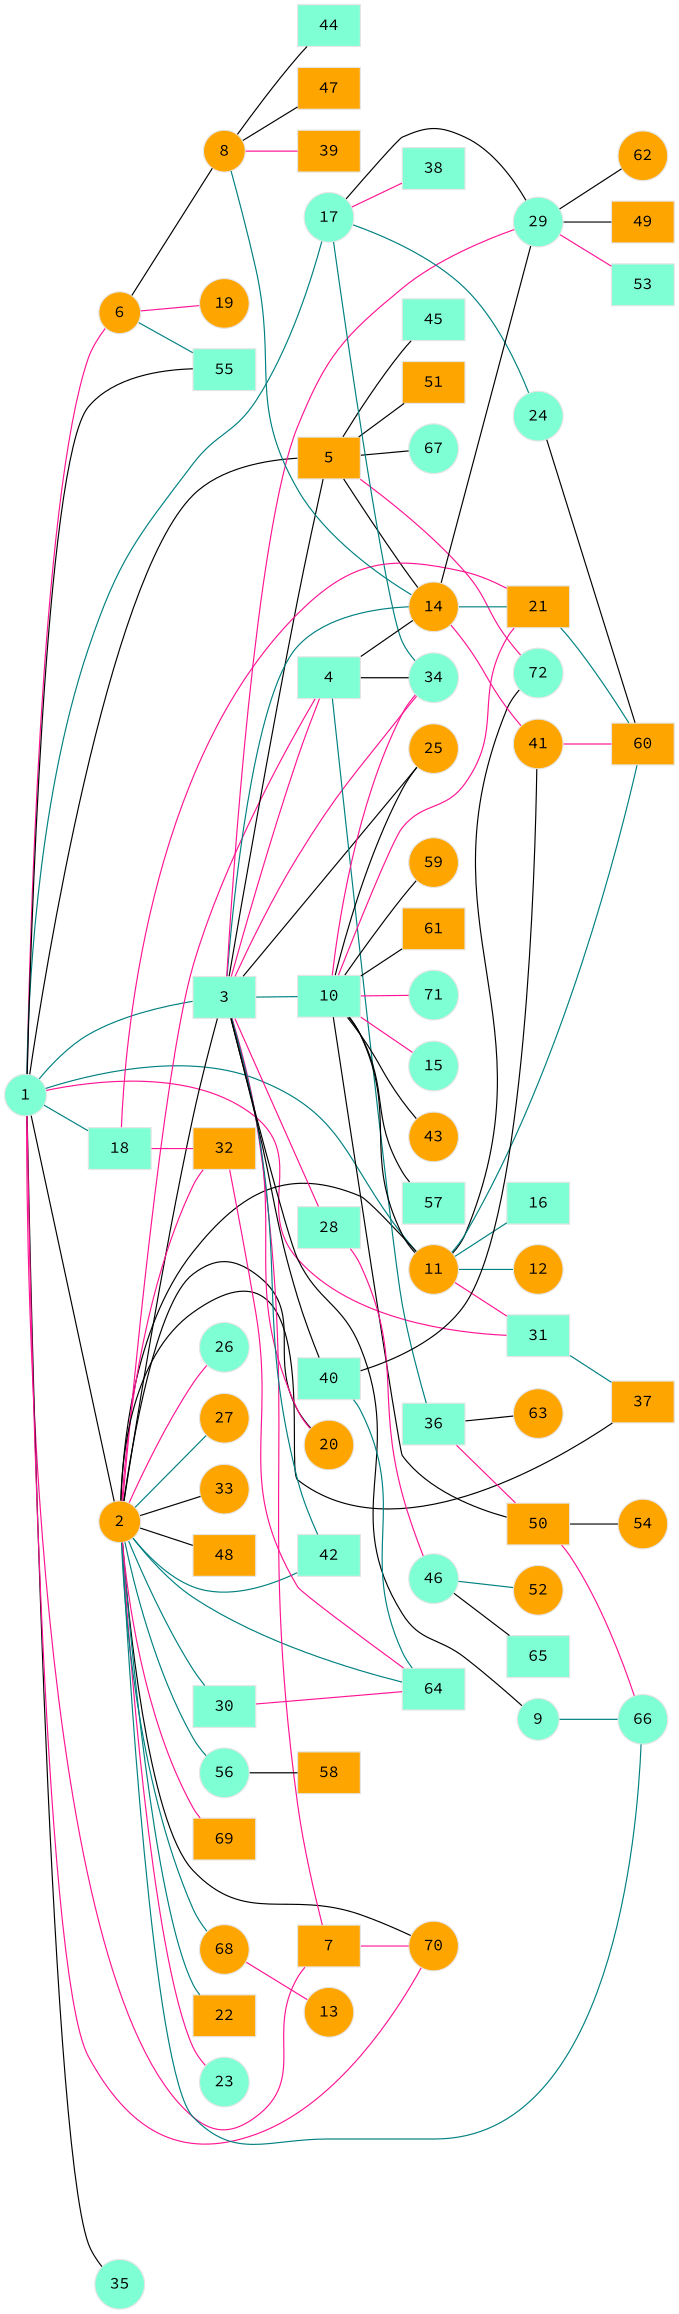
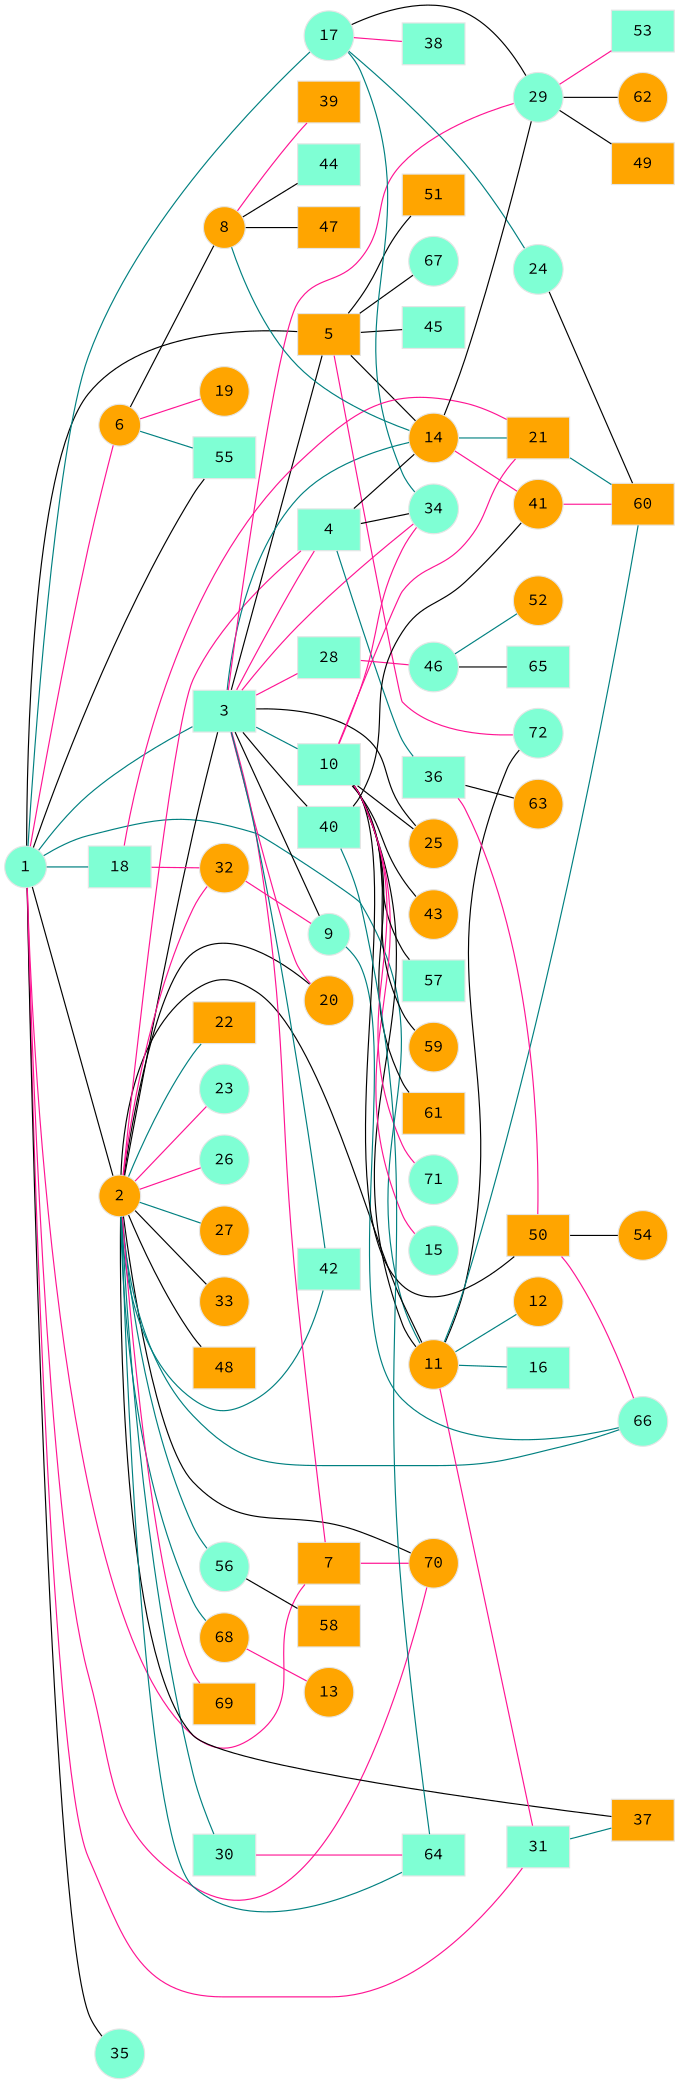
(224, 1148) -> (224, 868)
(261, 1447) -> (287, 908)
